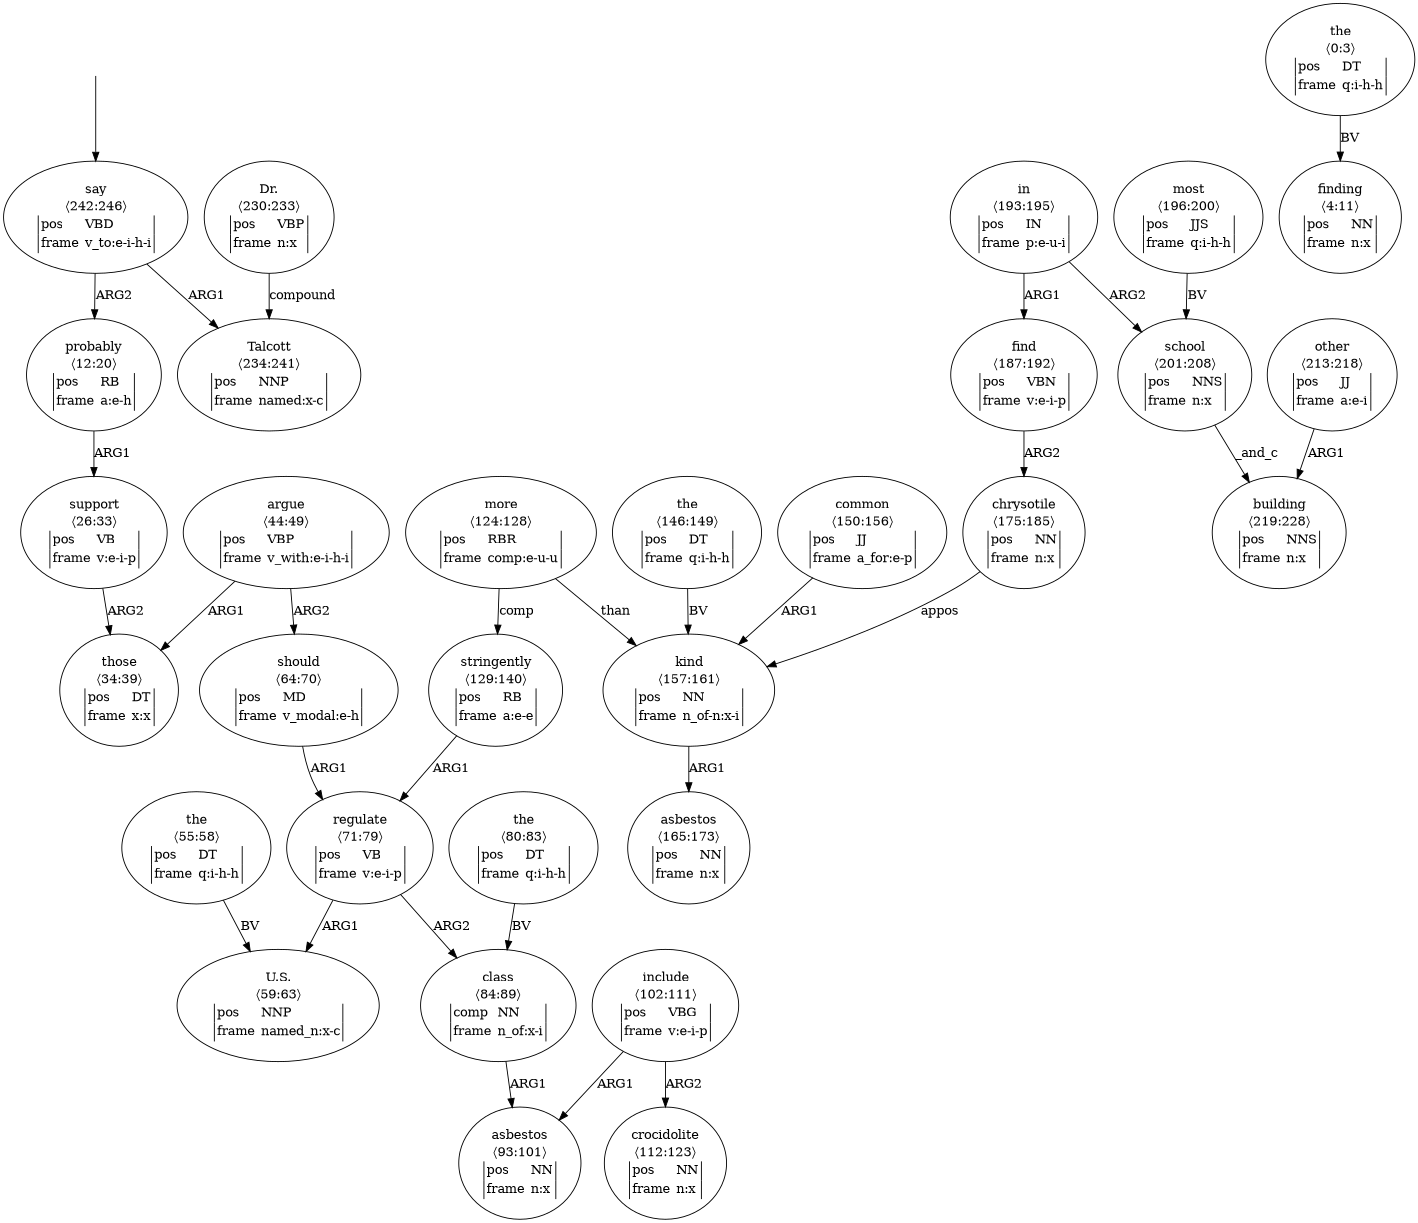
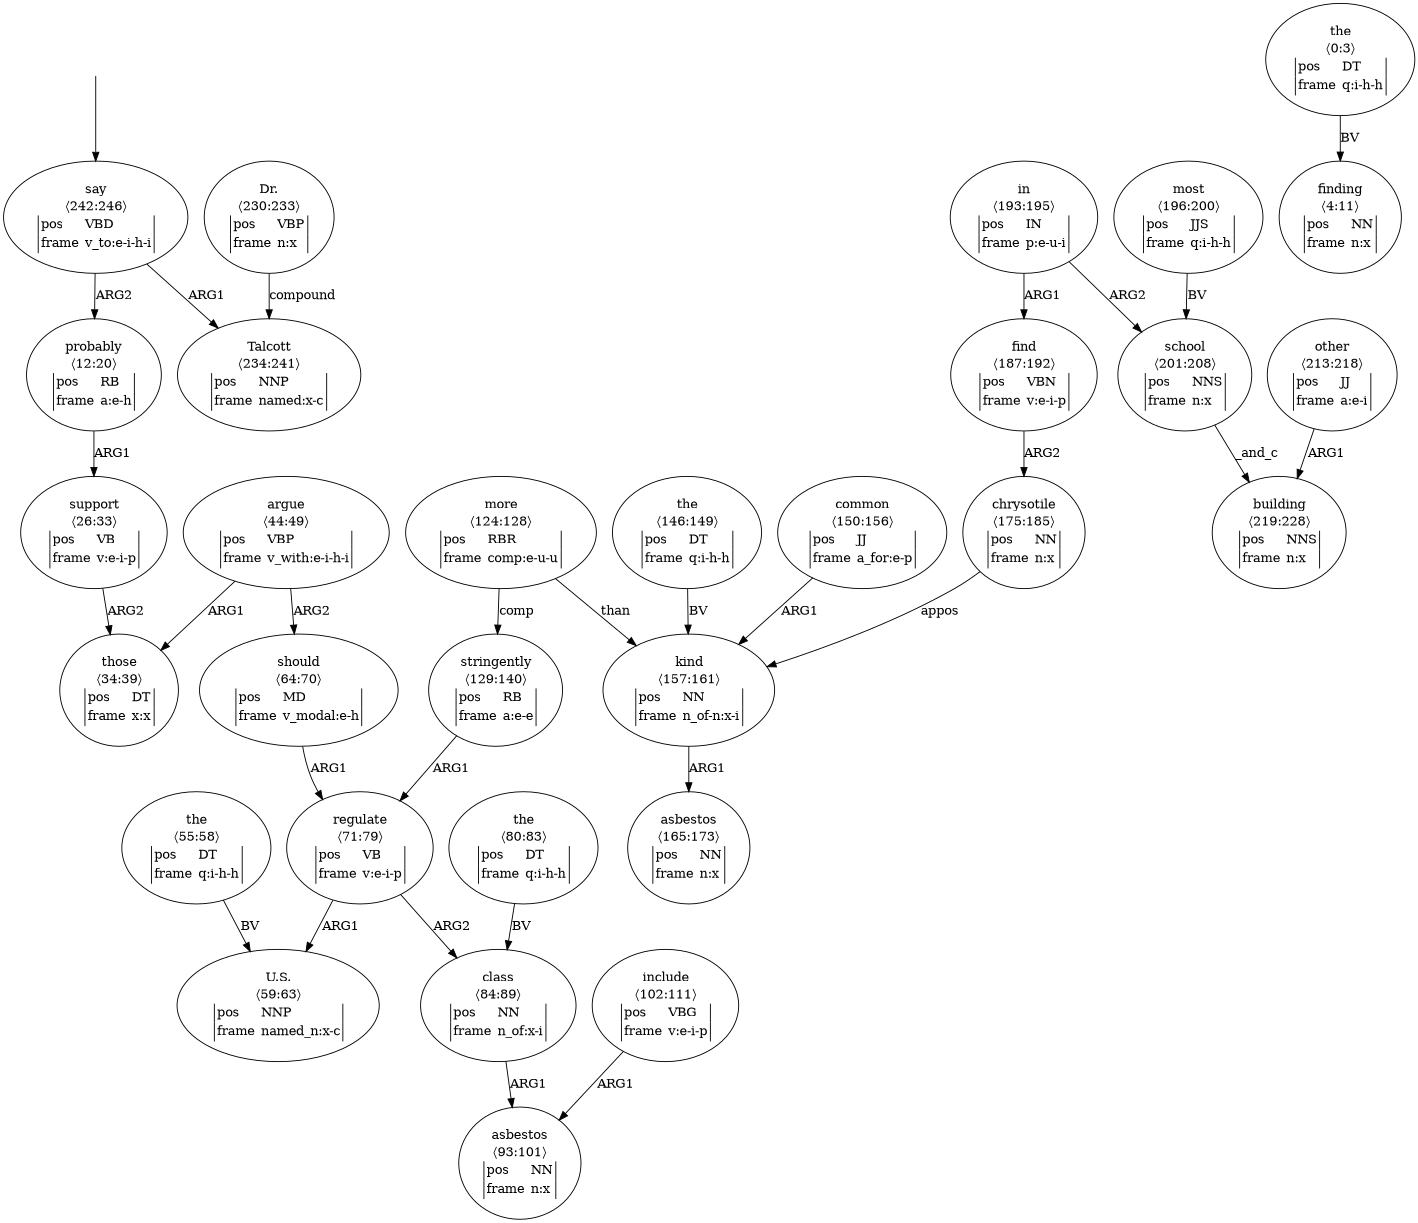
(471, 1013) -> (465, 1013)
(665, 1163) -> none
